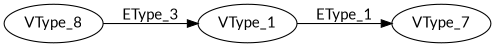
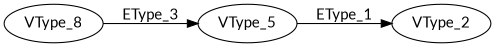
(248, 24) -> (248, 24)
(441, 24) -> (441, 24)
